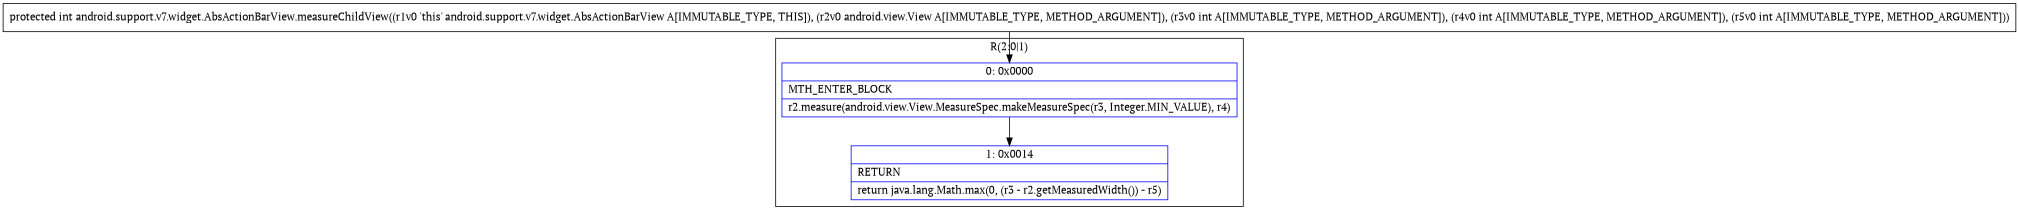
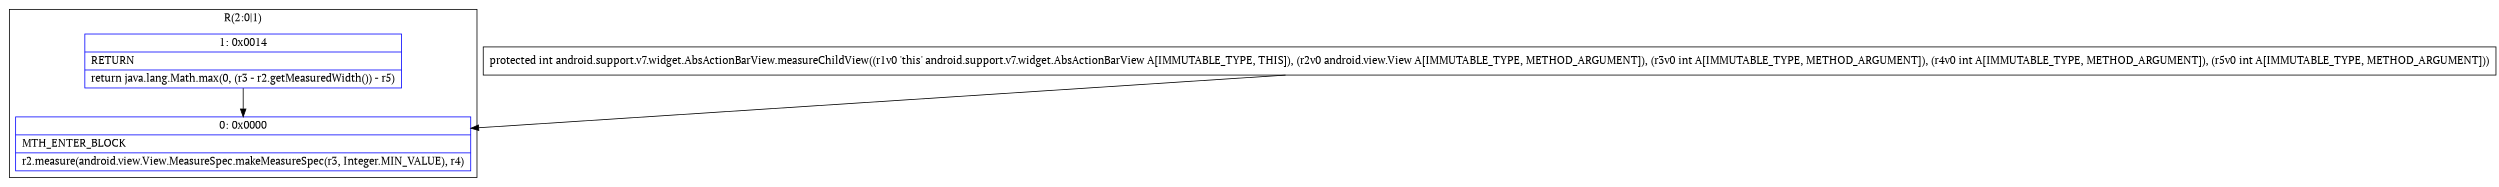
(1009, 127) -> (243, 99)
